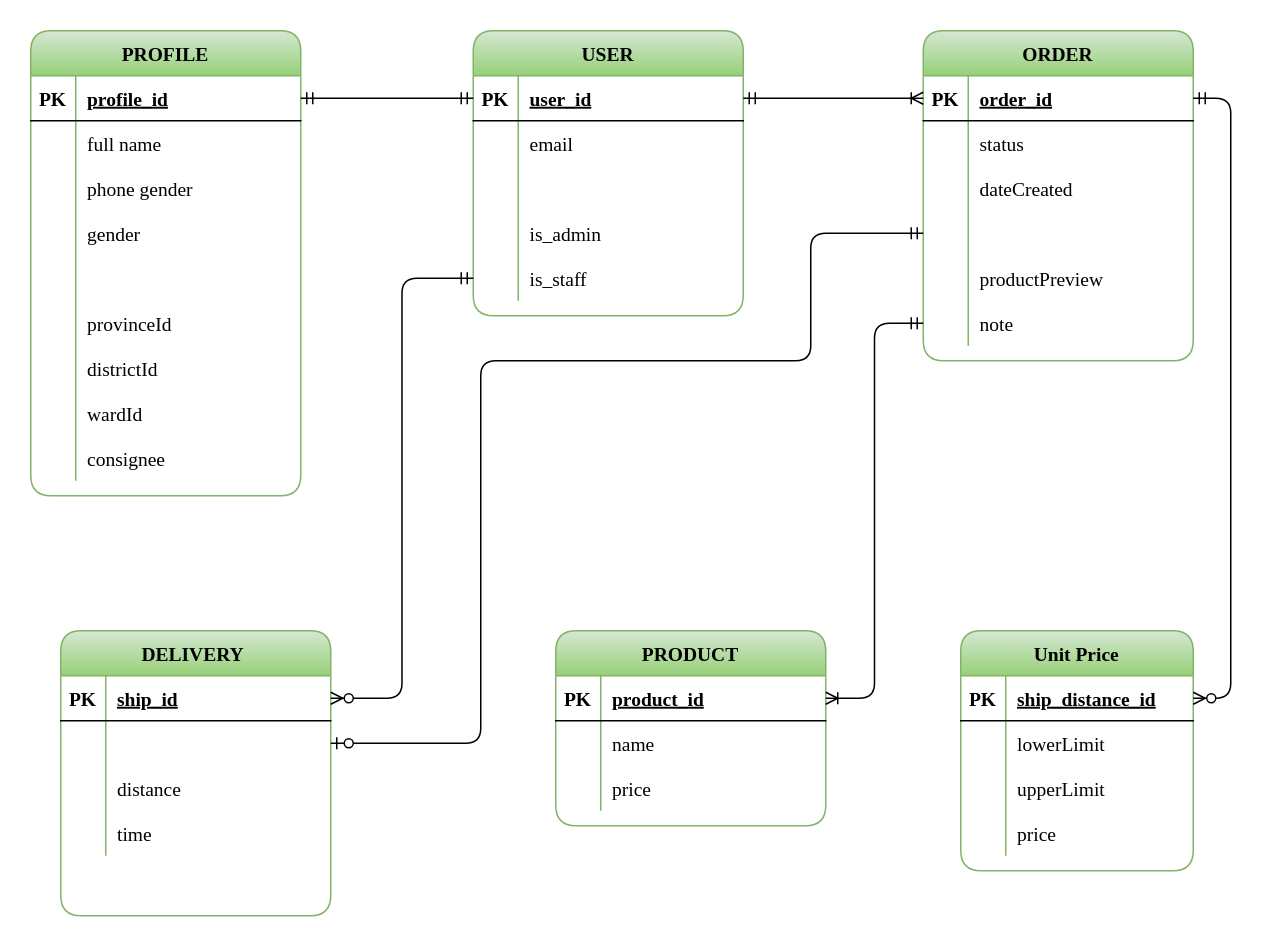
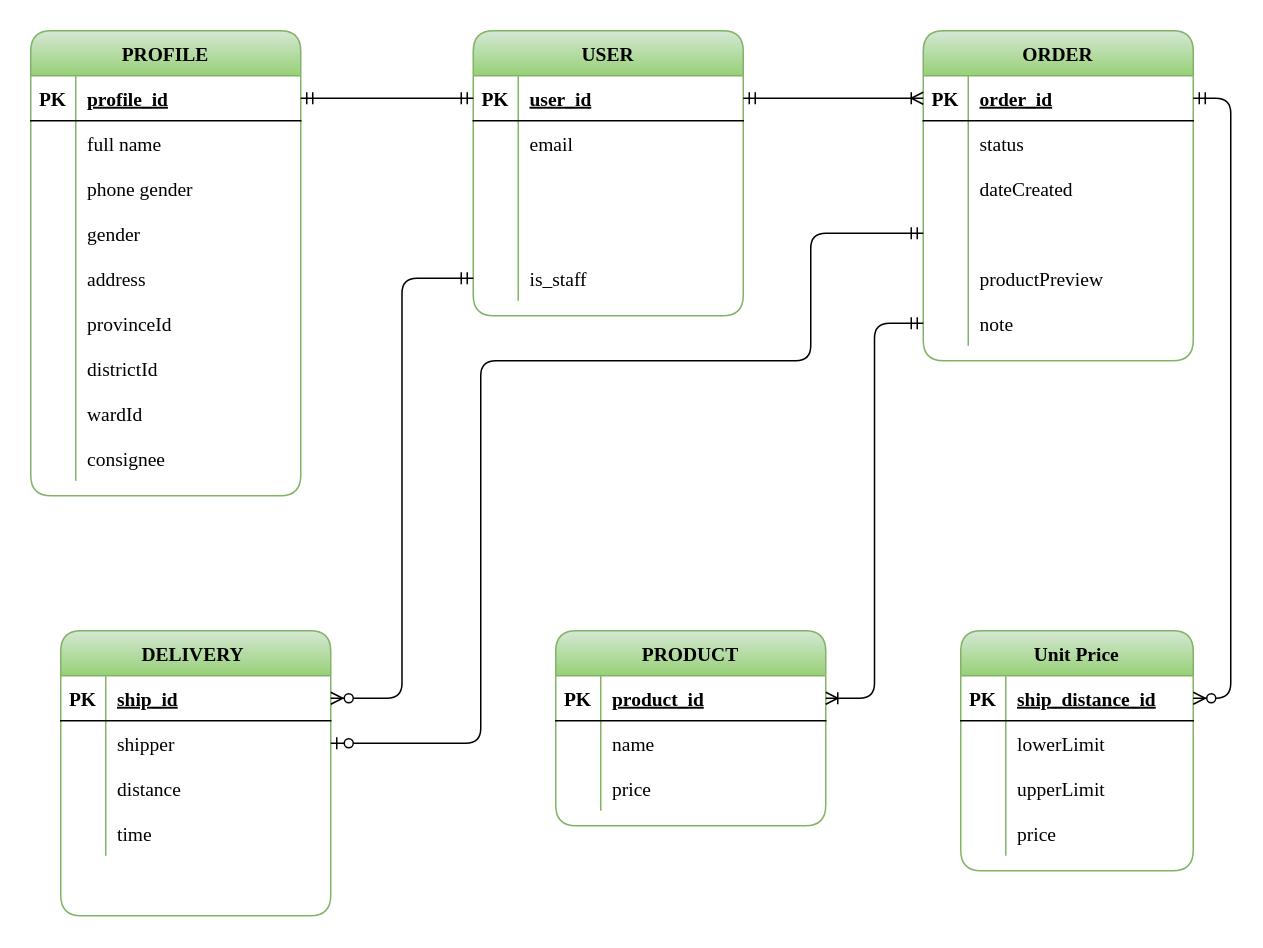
(631, 233) -> none
none -> (188, 278)
none -> (218, 743)
